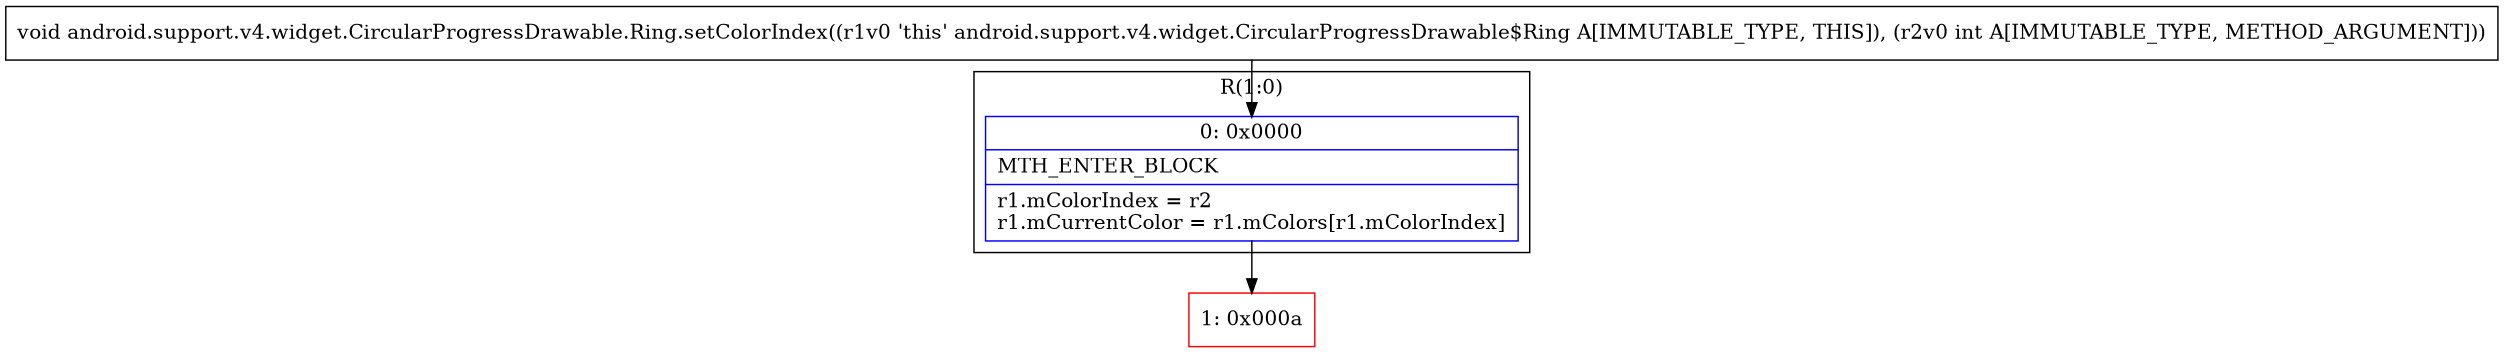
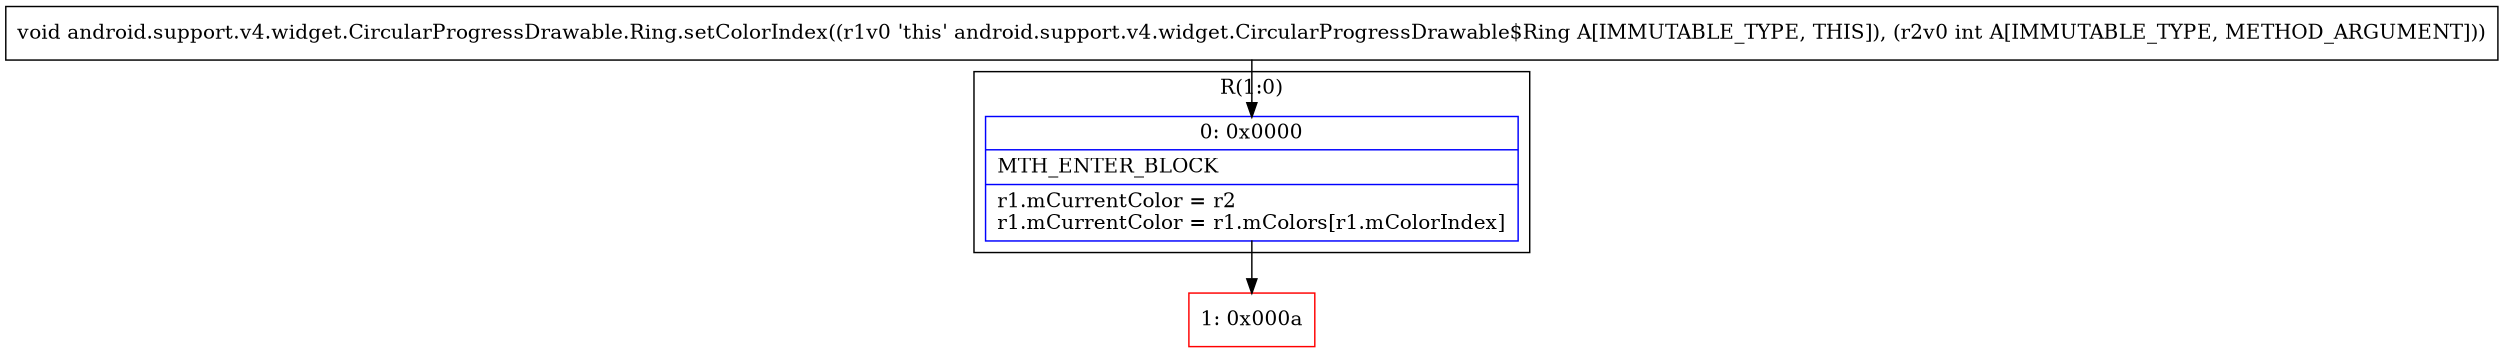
(1105, 201) -> (1117, 201)
